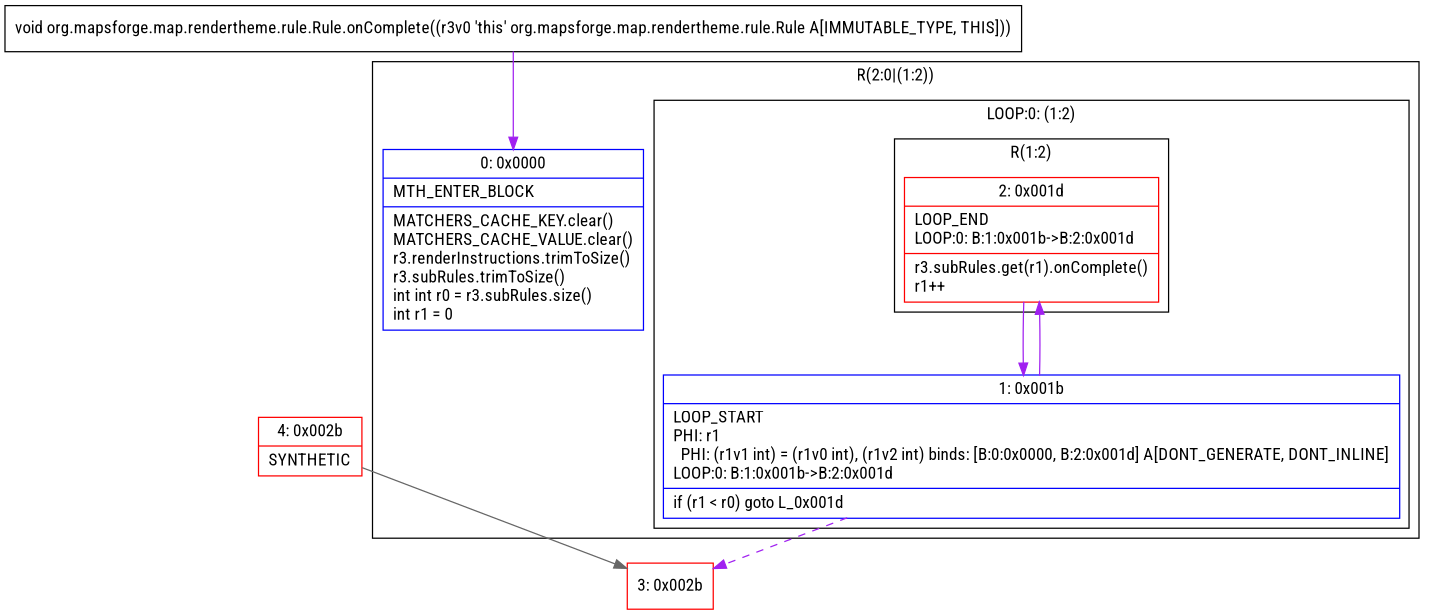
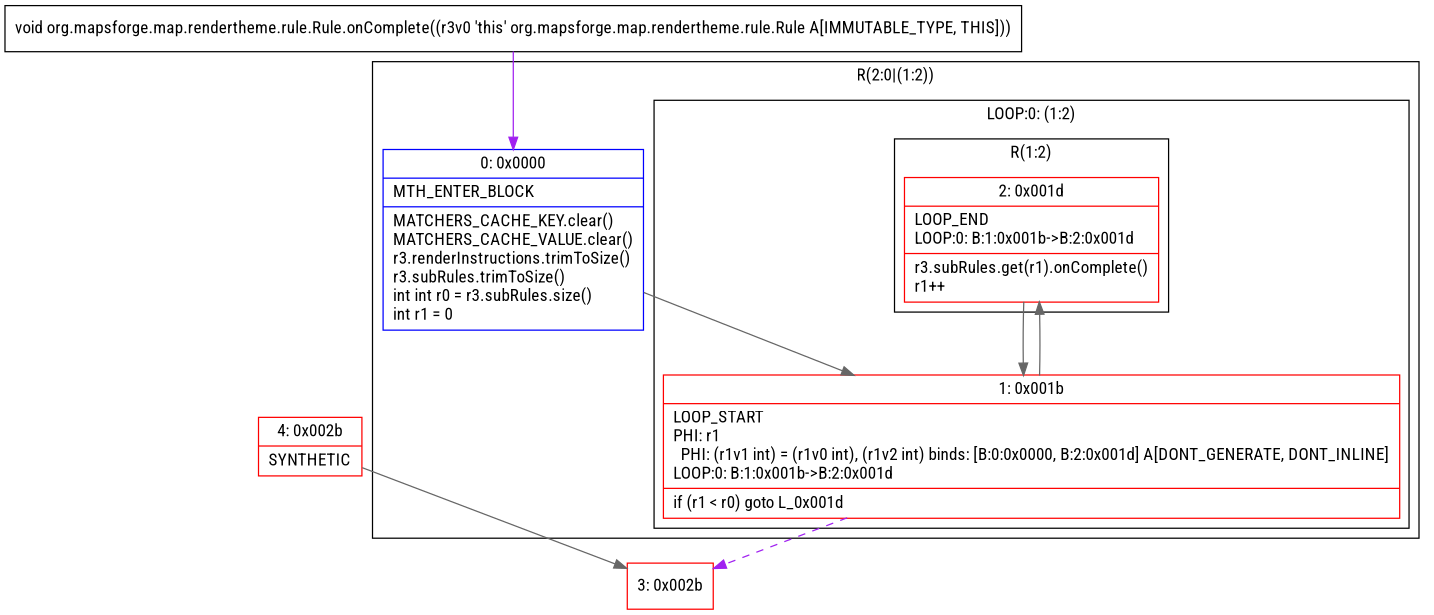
none -> (743, 332)
(1023, 332) -> (1023, 332)
(1040, 345) -> (1040, 345)
(1032, 447) -> (1032, 447)
